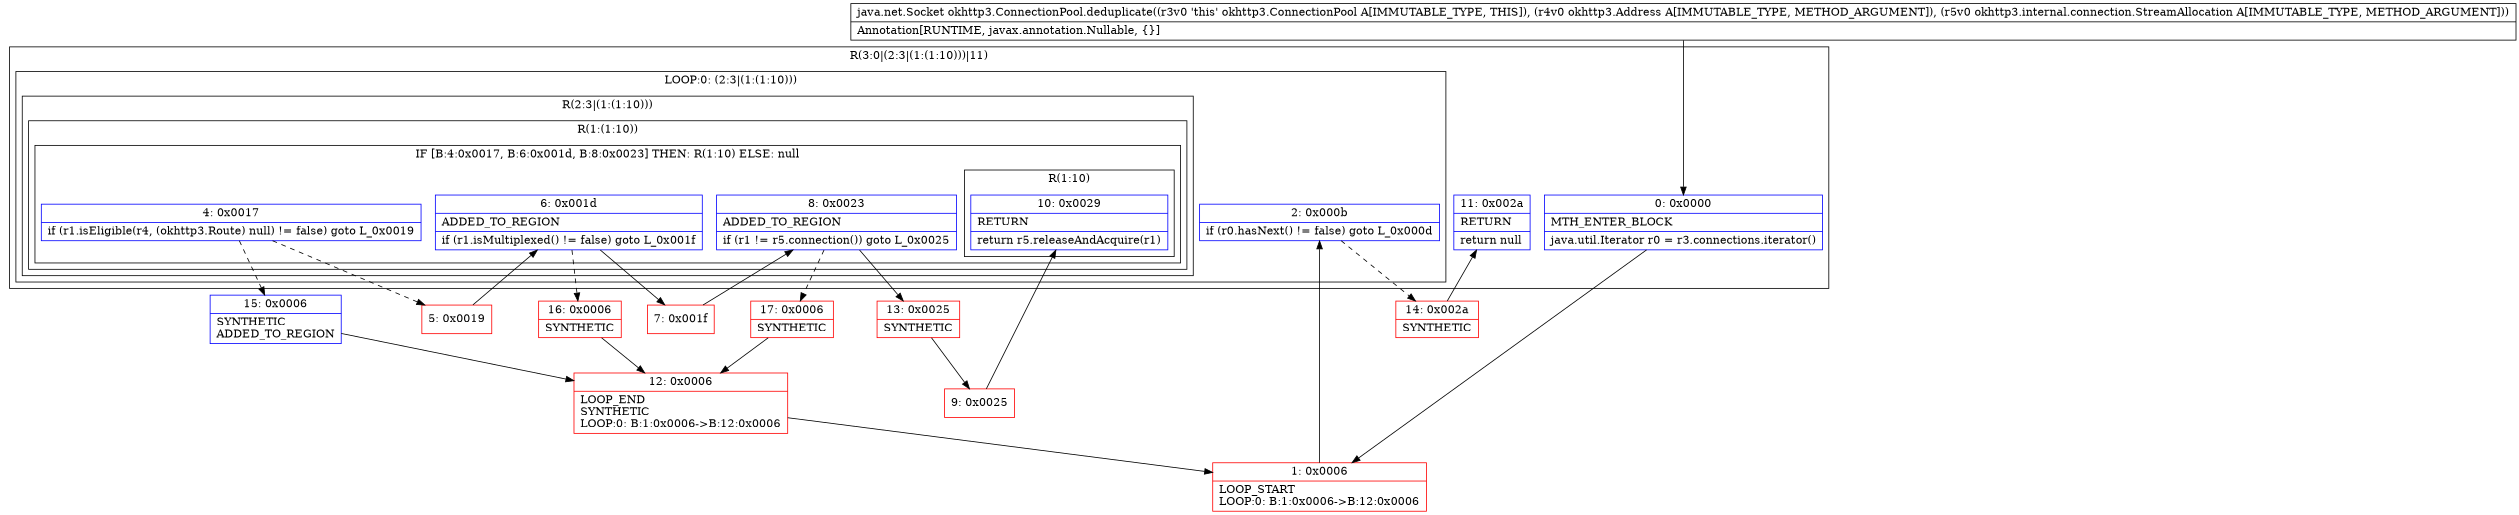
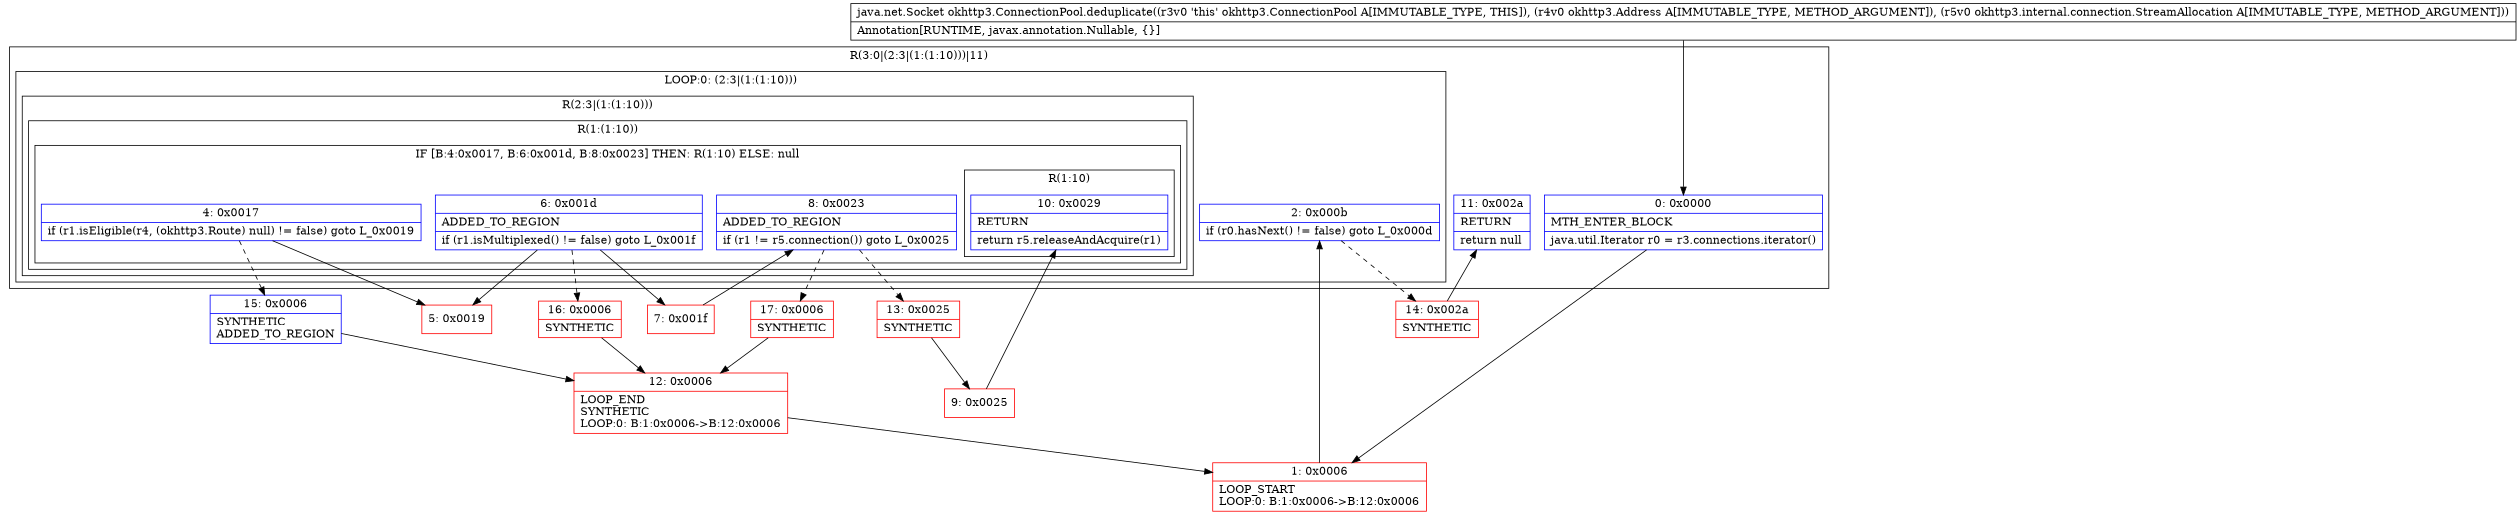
(312, 258) -> (312, 258)
(879, 272) -> (879, 272)
(502, 280) -> (508, 275)
